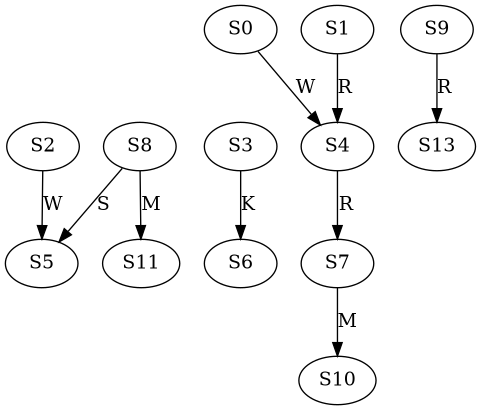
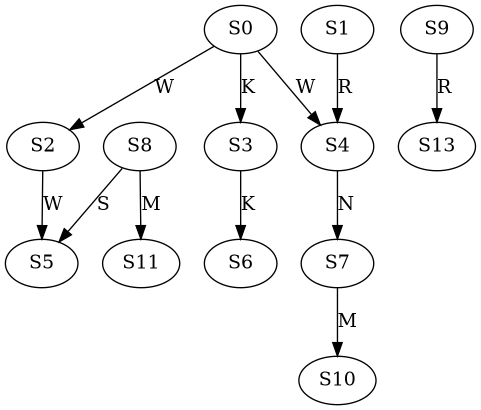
none -> (241, 81)
none -> (148, 85)
(346, 205) -> (346, 205)
